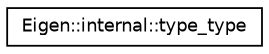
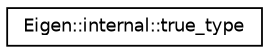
(135, 27) -> (135, 27)
